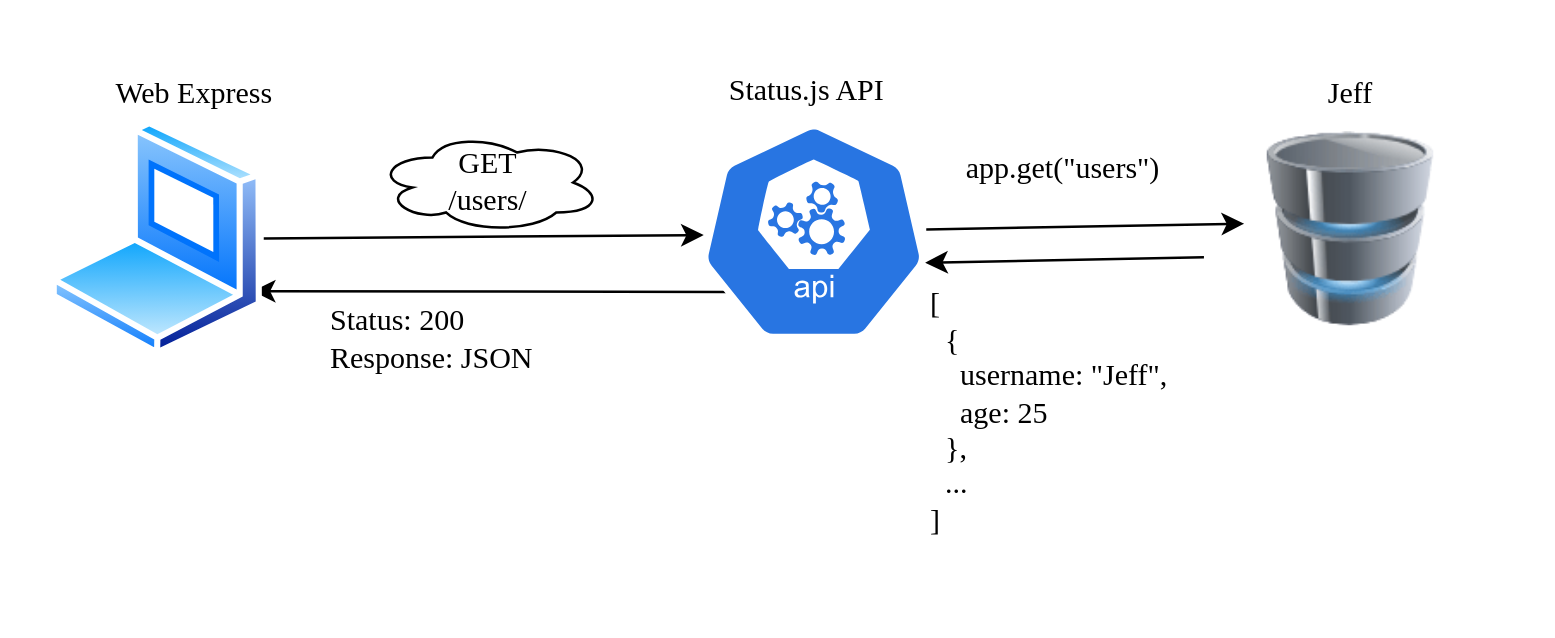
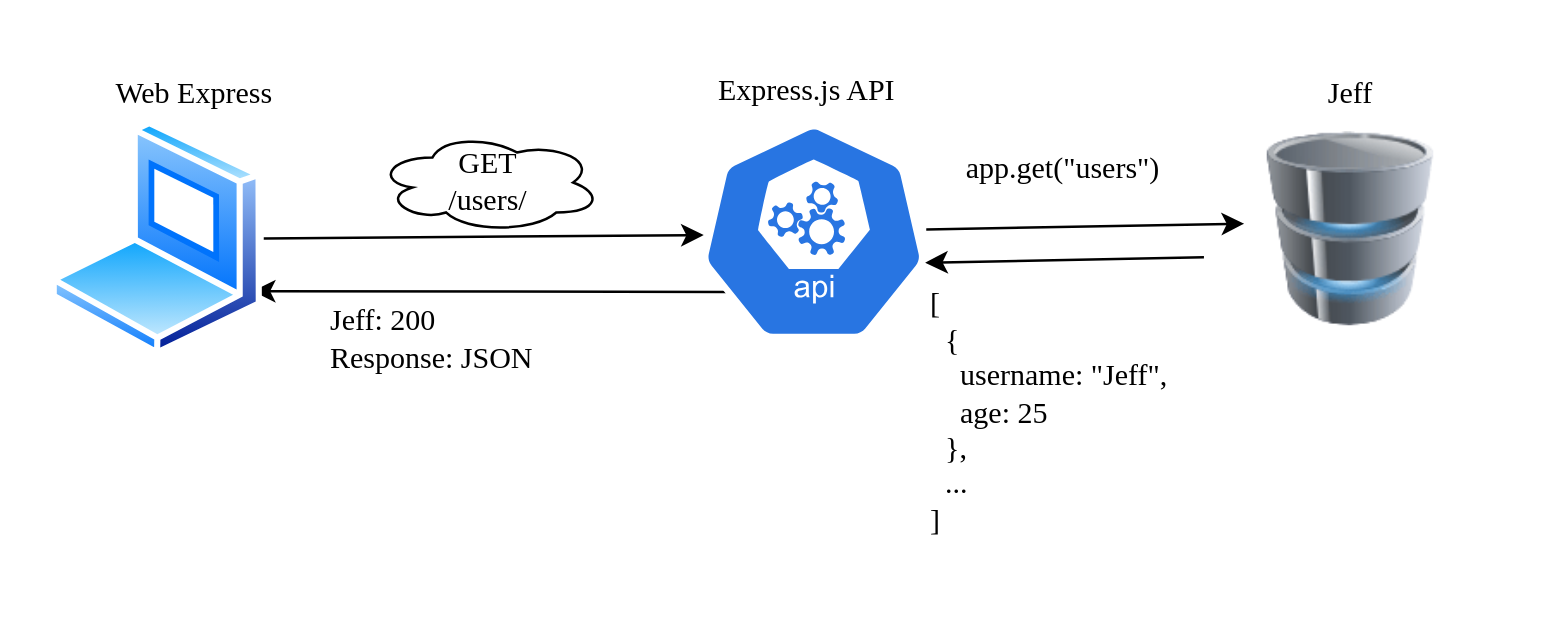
(808, 91) -> (808, 91)
(441, 339) -> (441, 339)
